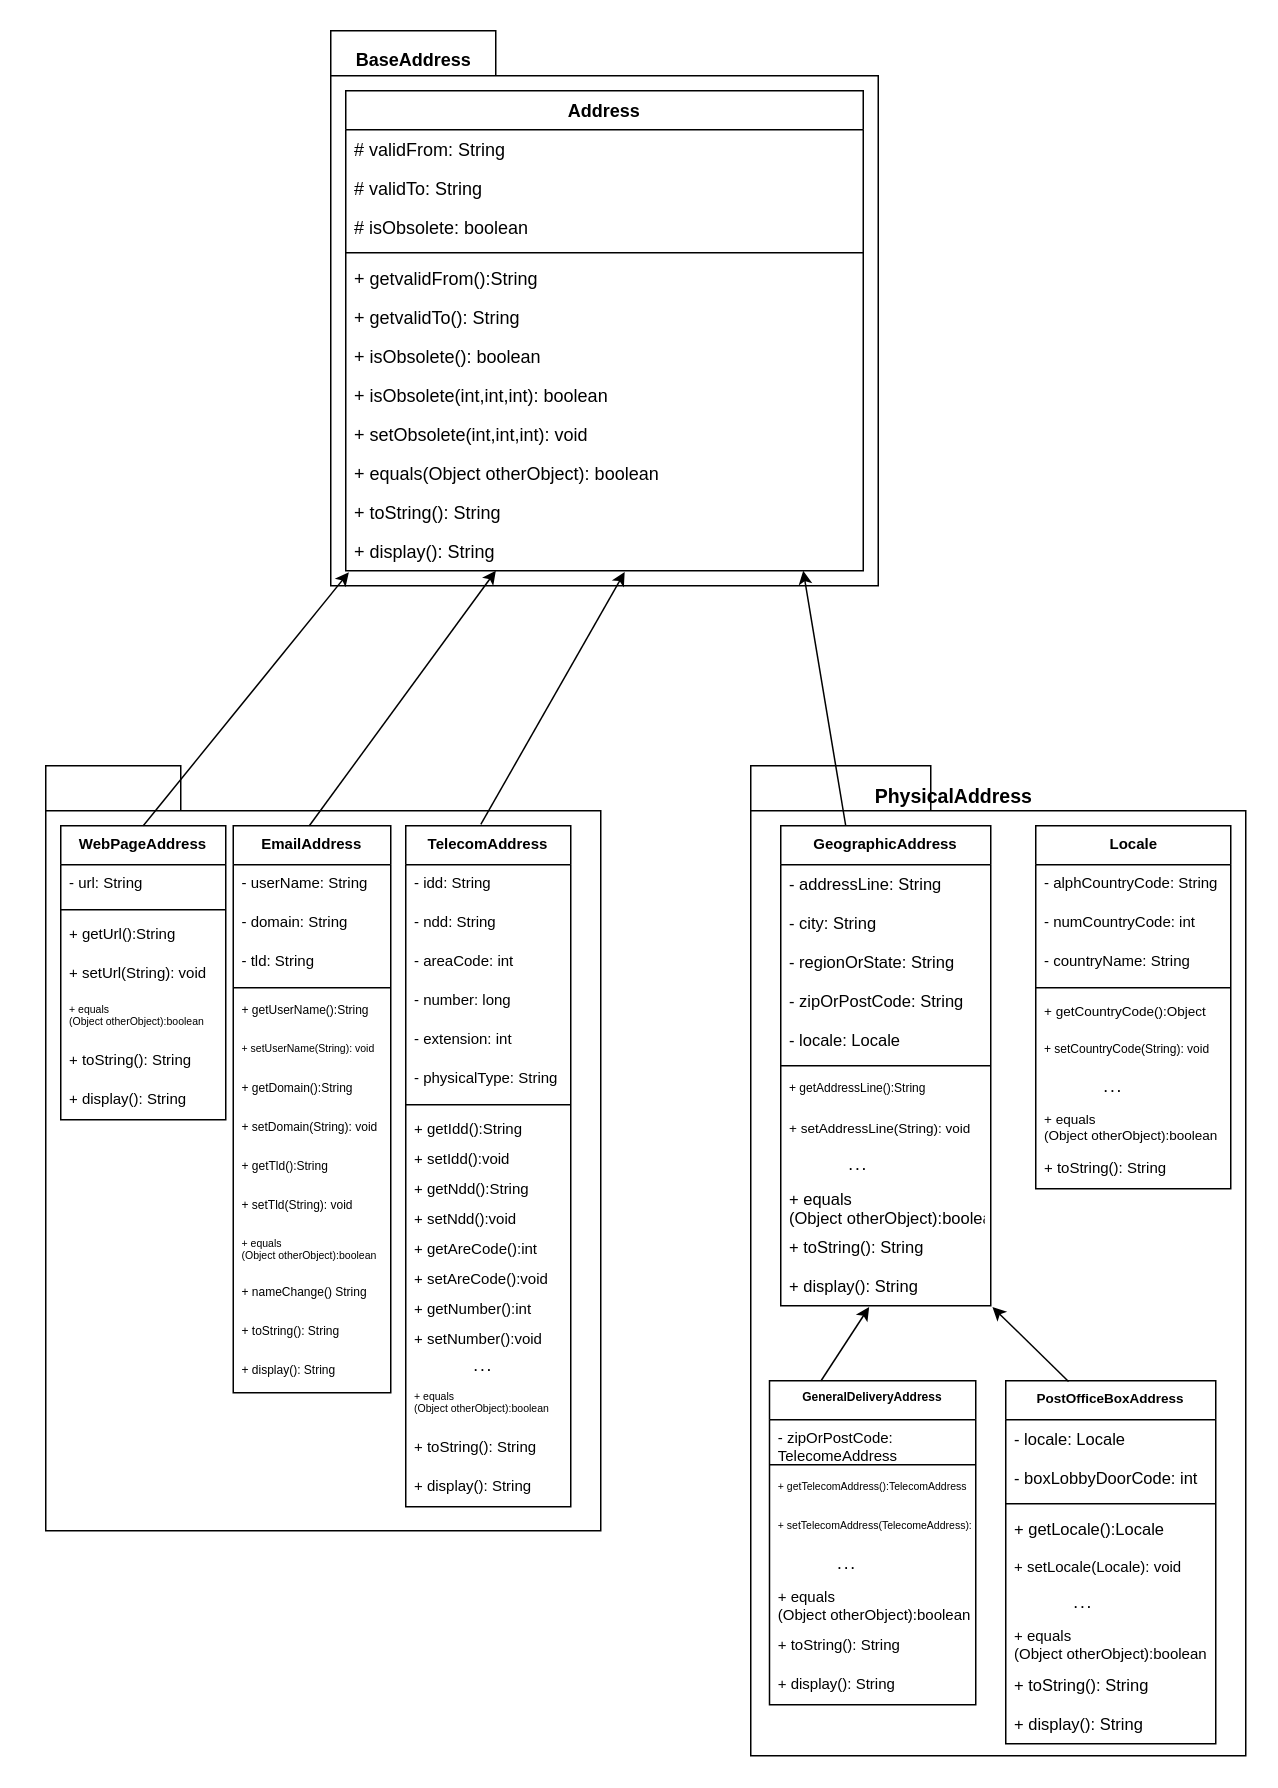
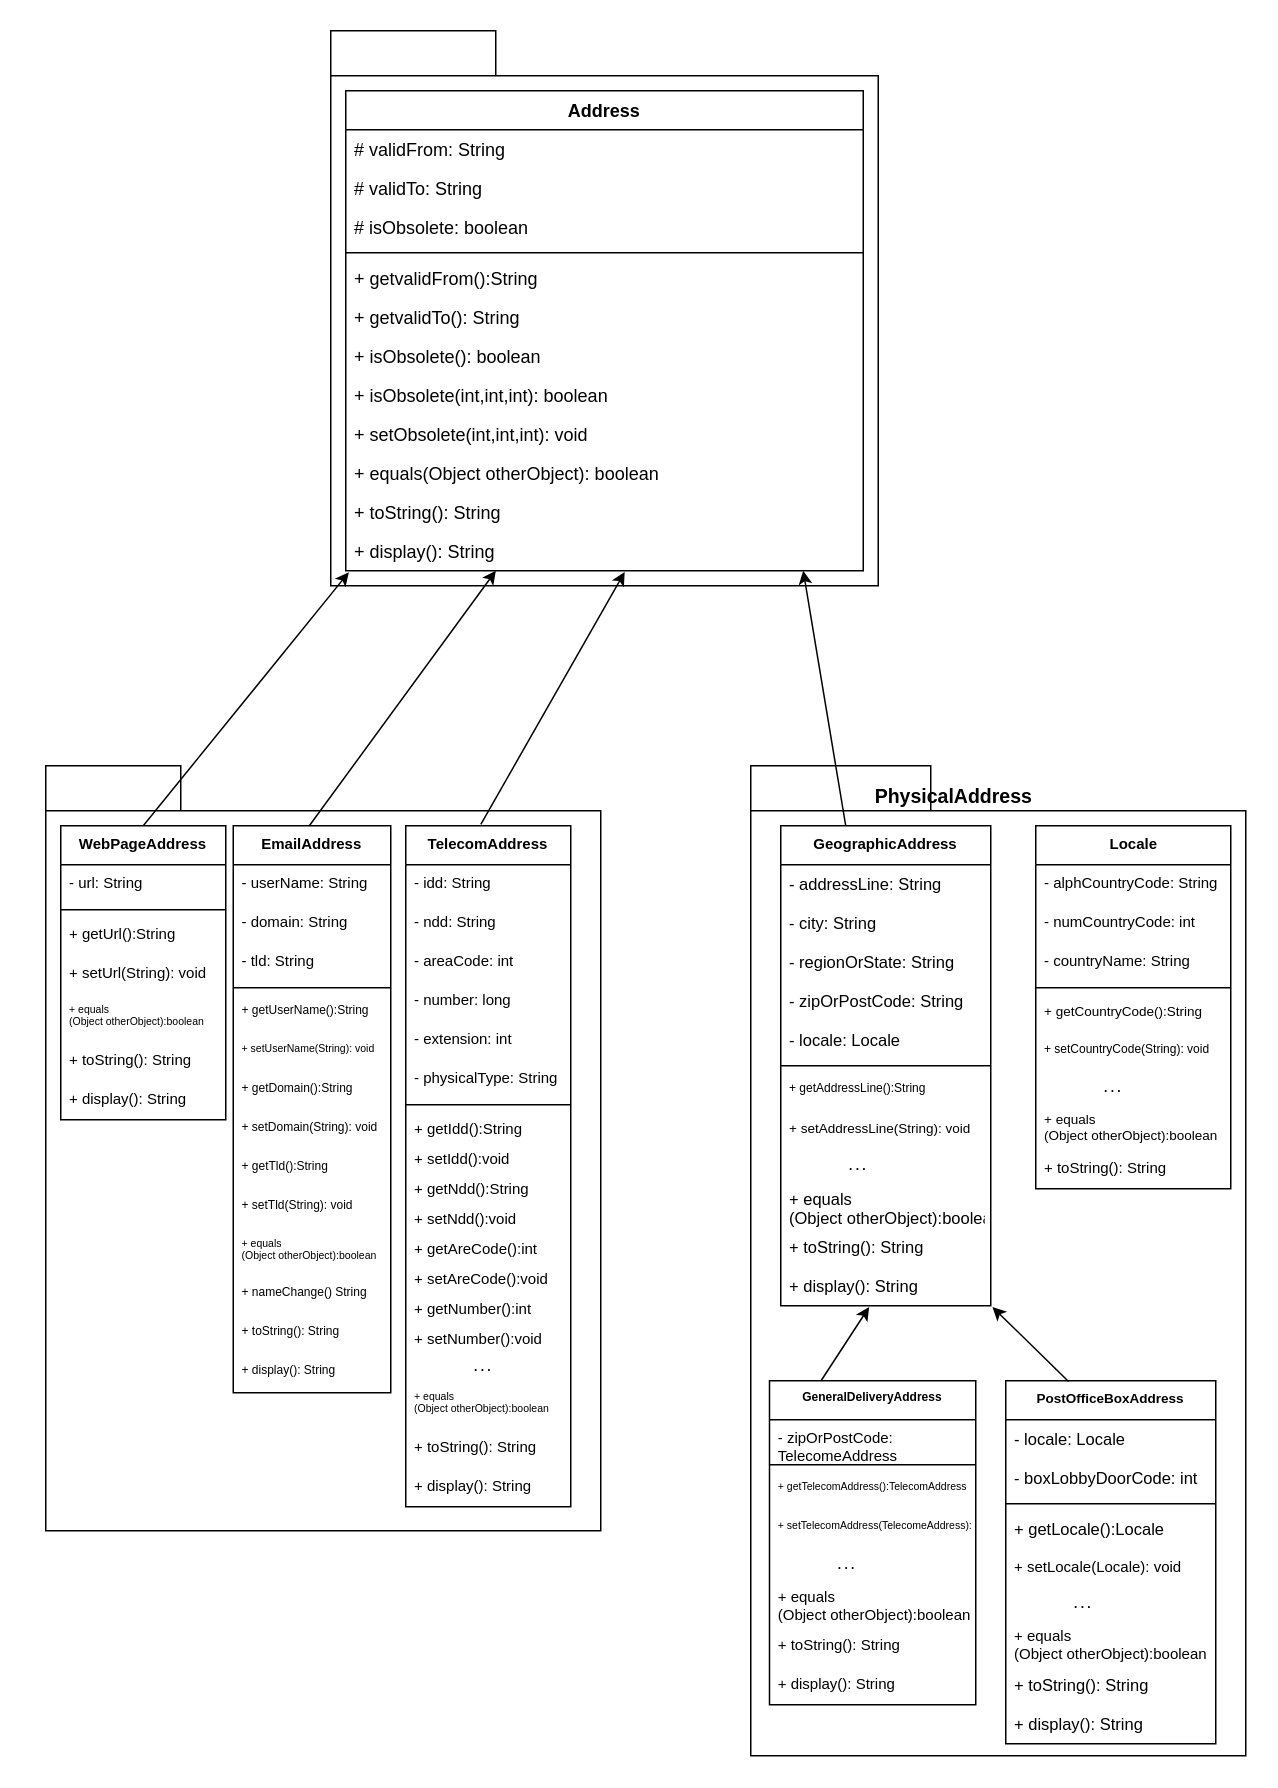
(413, 61) -> none
(1135, 1011) -> (1133, 1011)
